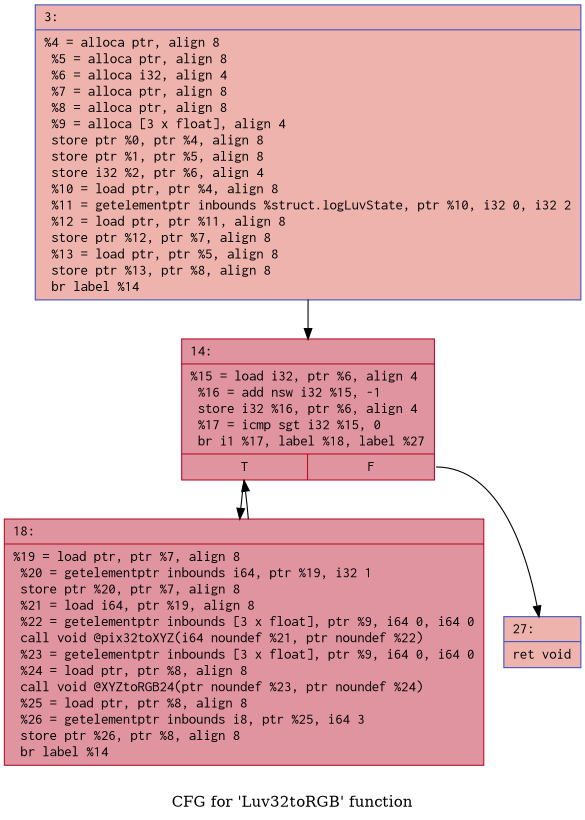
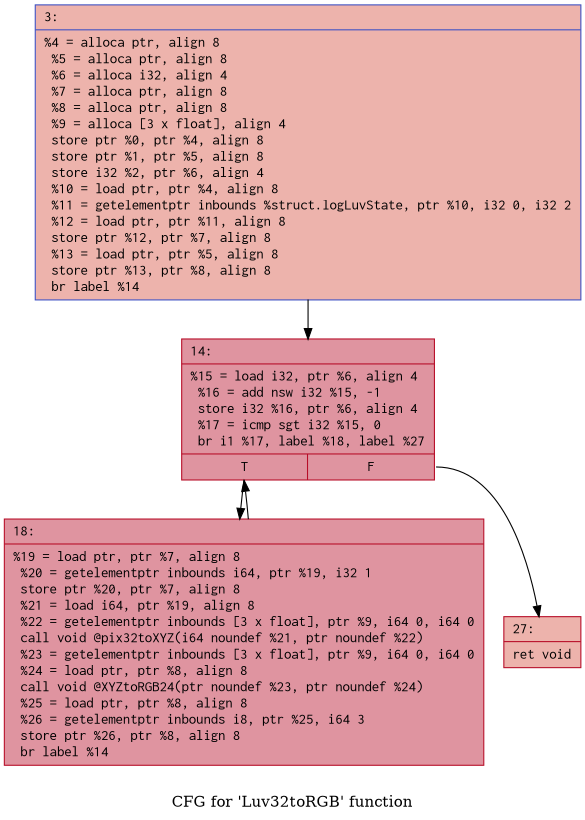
(542, 642) -> (542, 642)
